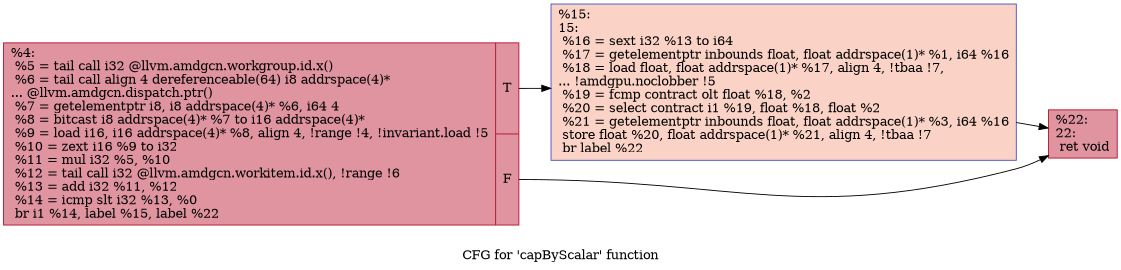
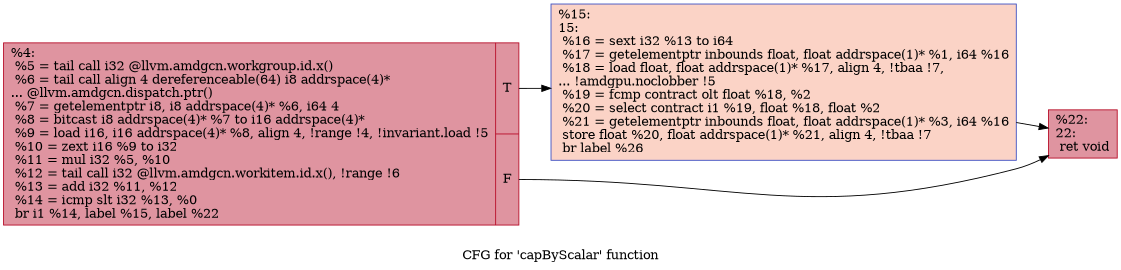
(601, 149) -> (601, 149)
